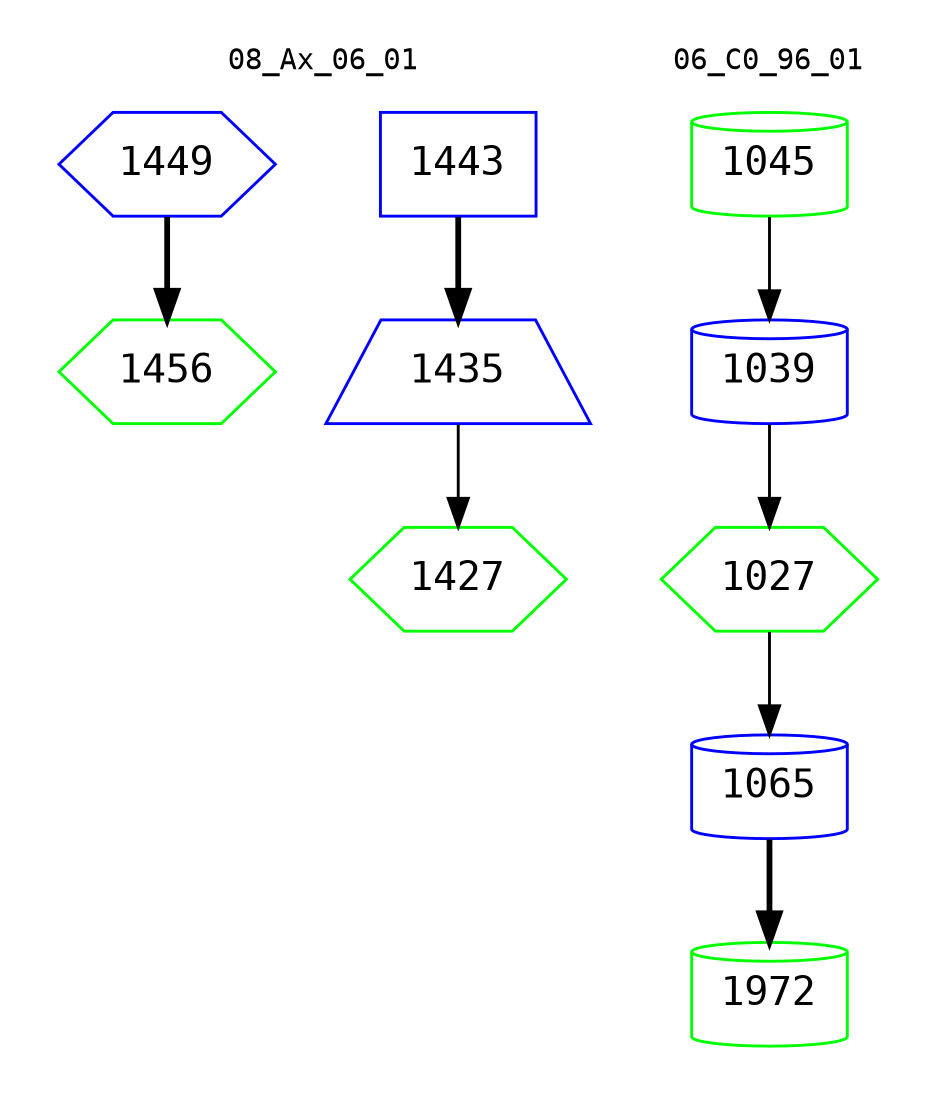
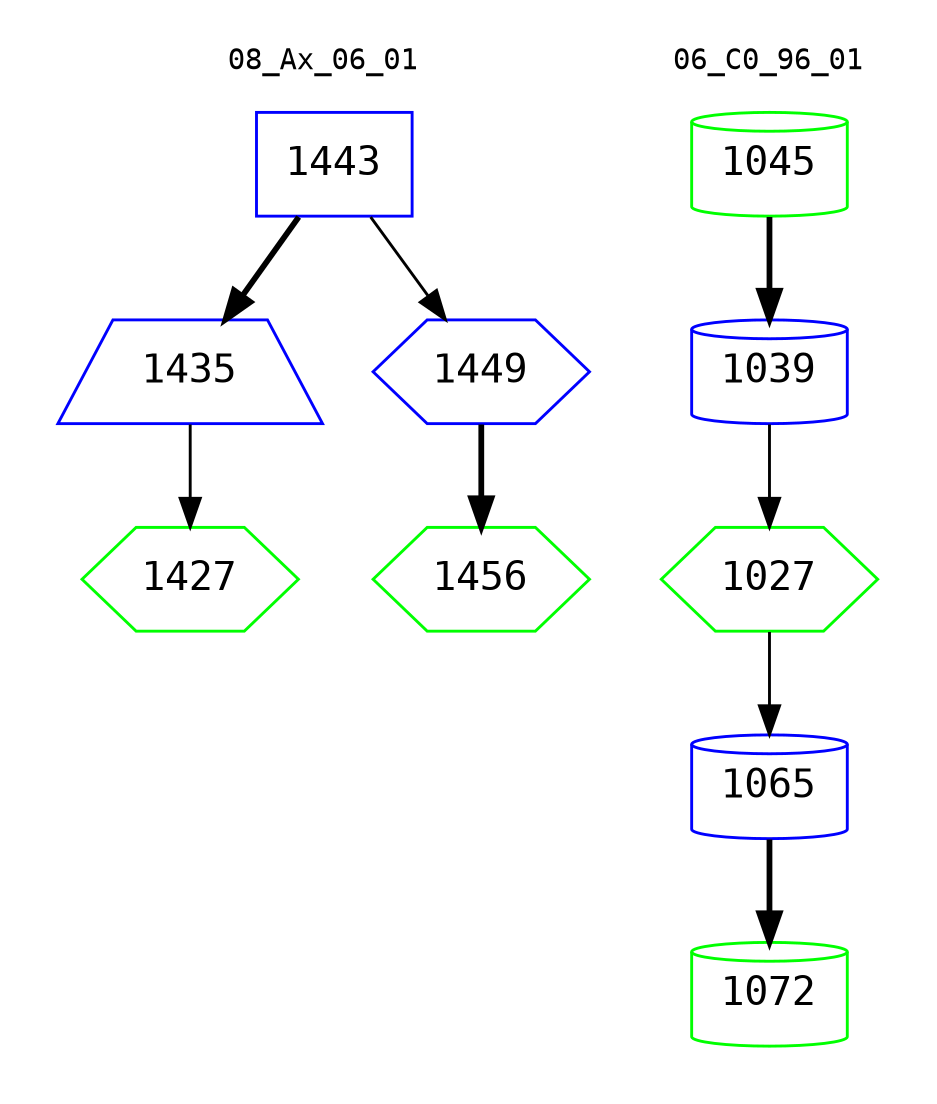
(769, 254) -> (769, 254)
none -> (399, 256)
(769, 994) -> (769, 994)
